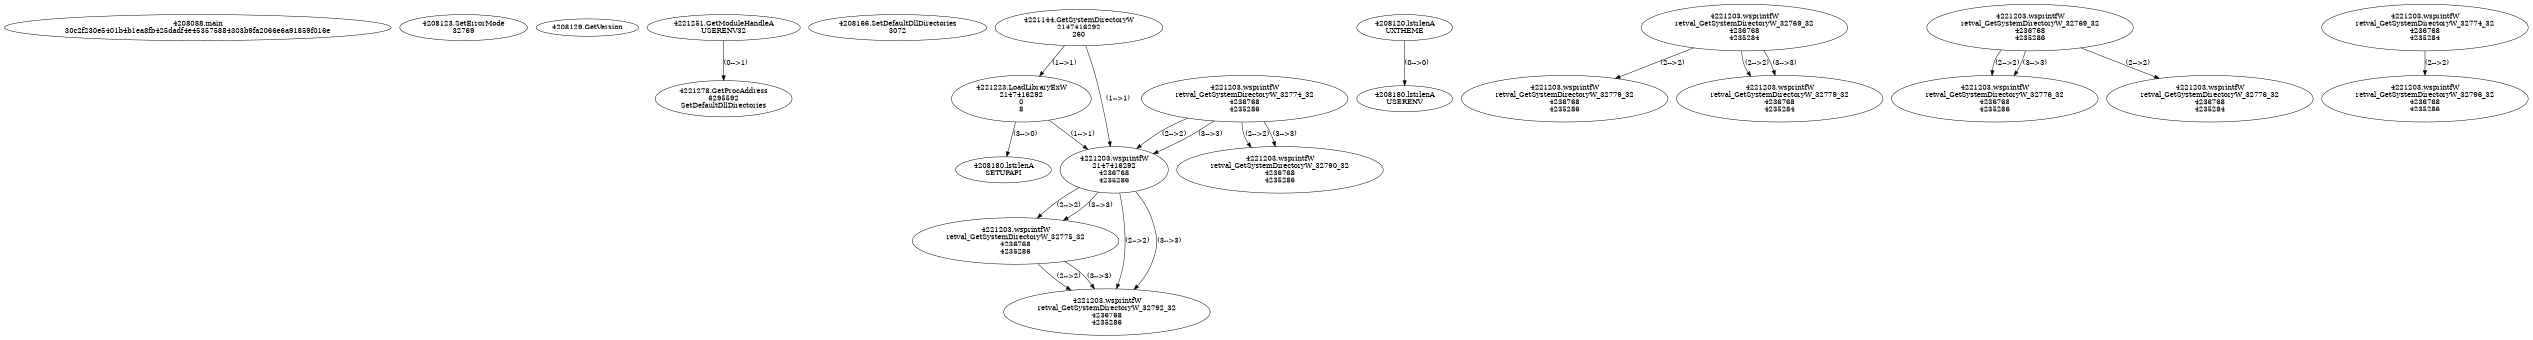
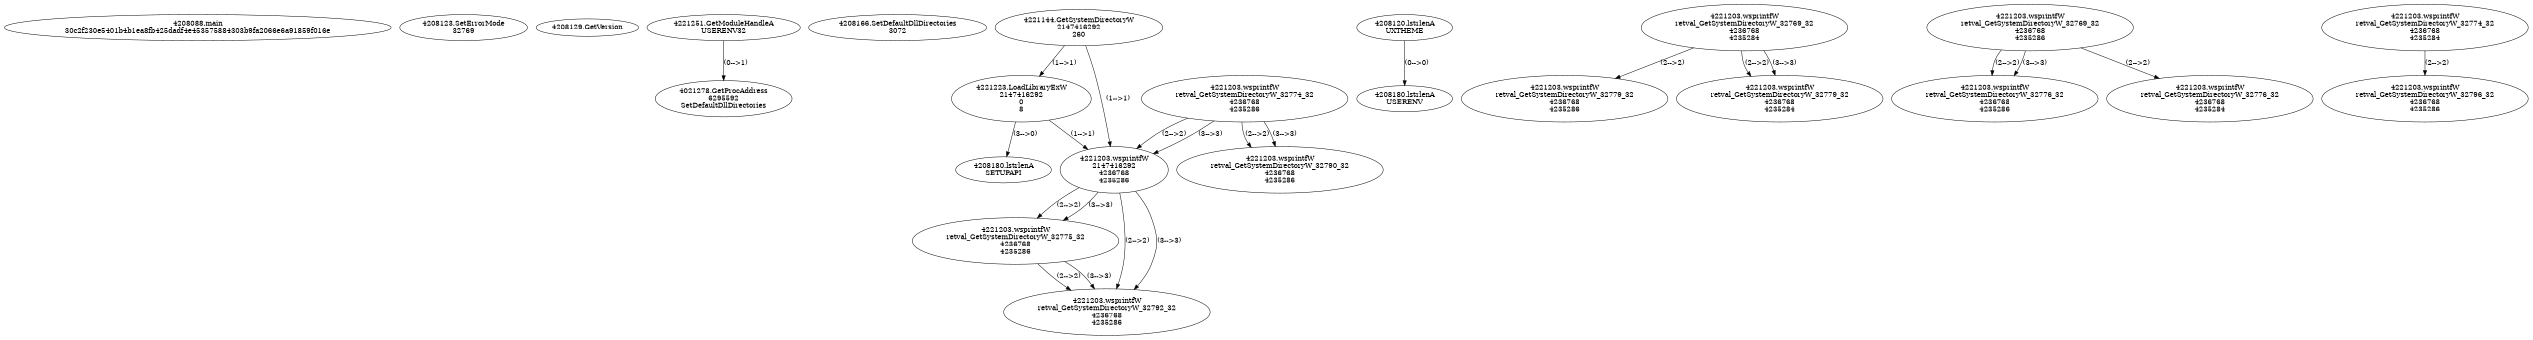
(724, 99) -> (724, 99)
